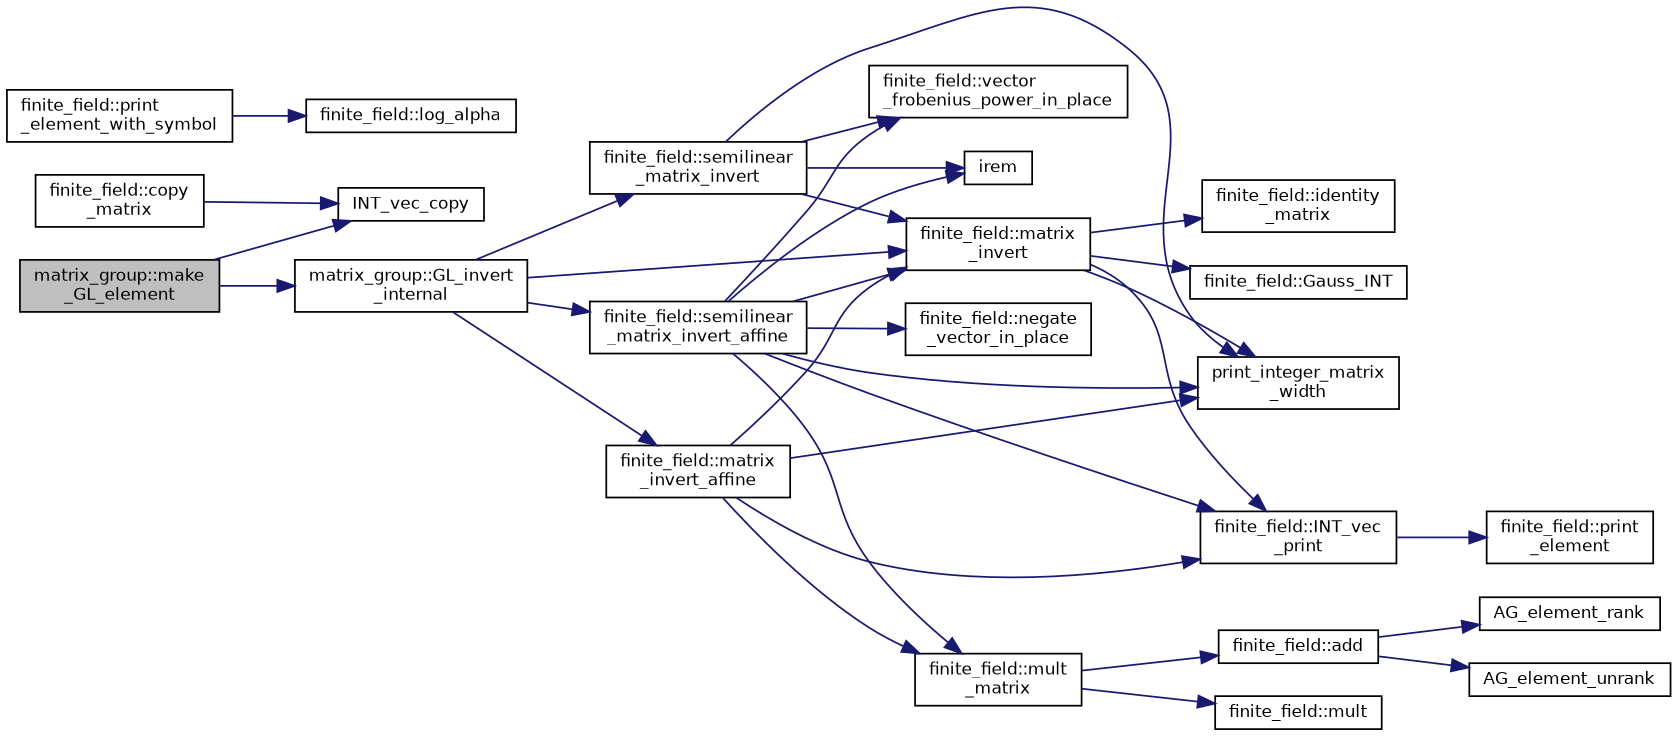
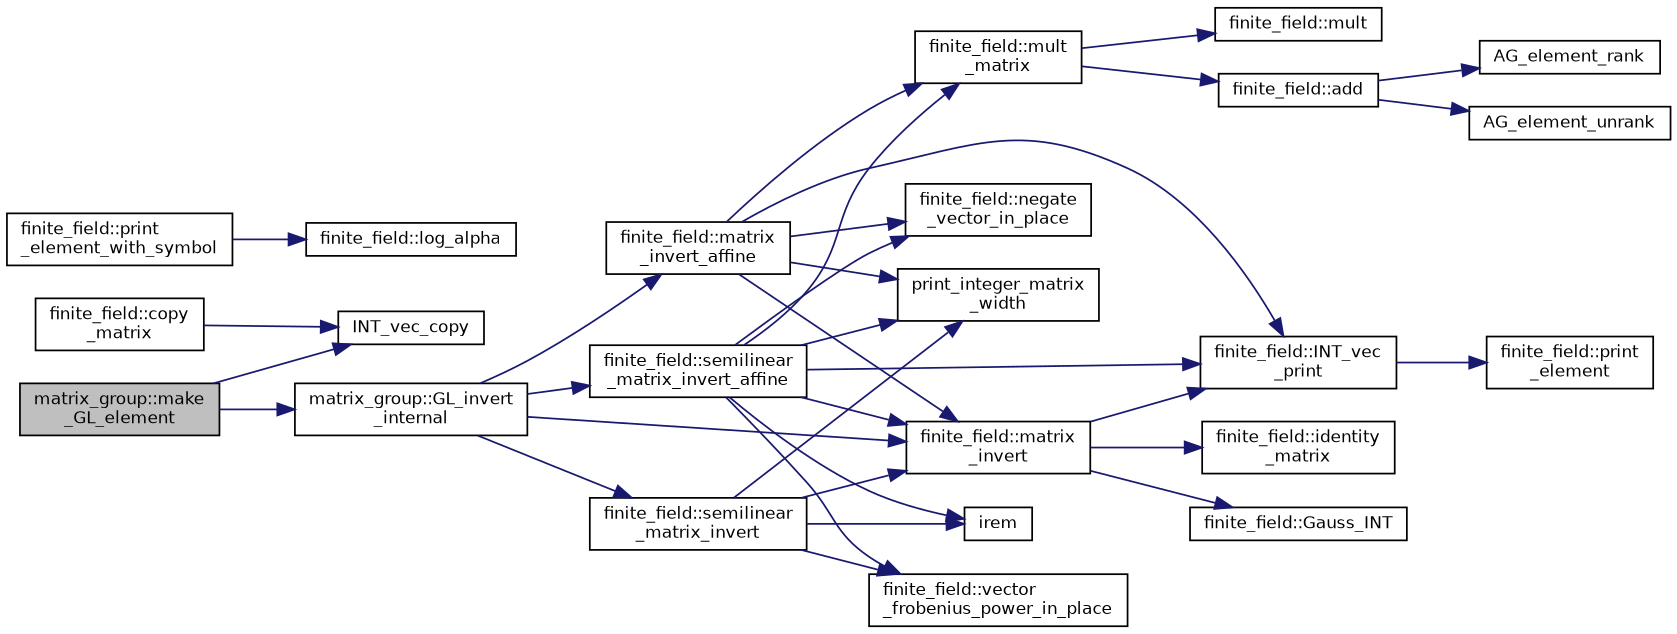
none -> (827, 232)
(1164, 305) -> none
